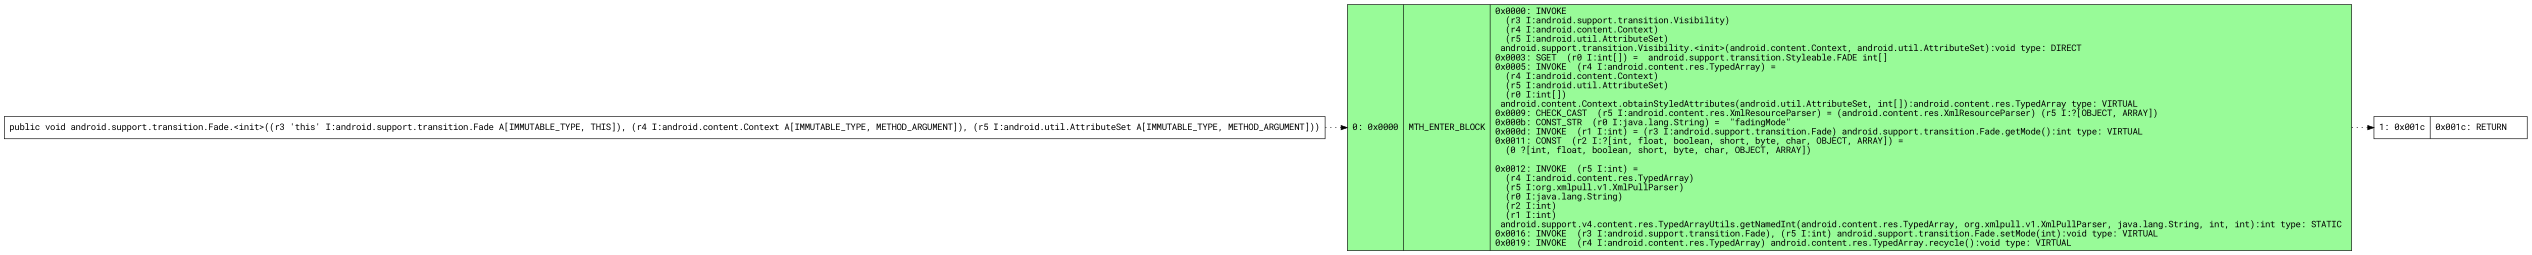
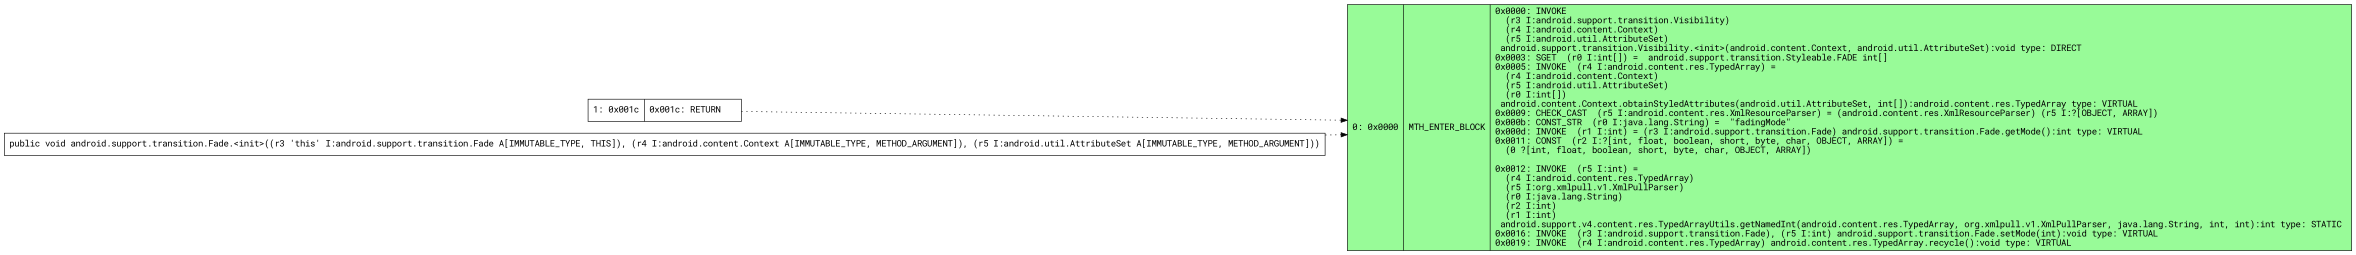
(2360, 128) -> (1041, 116)
